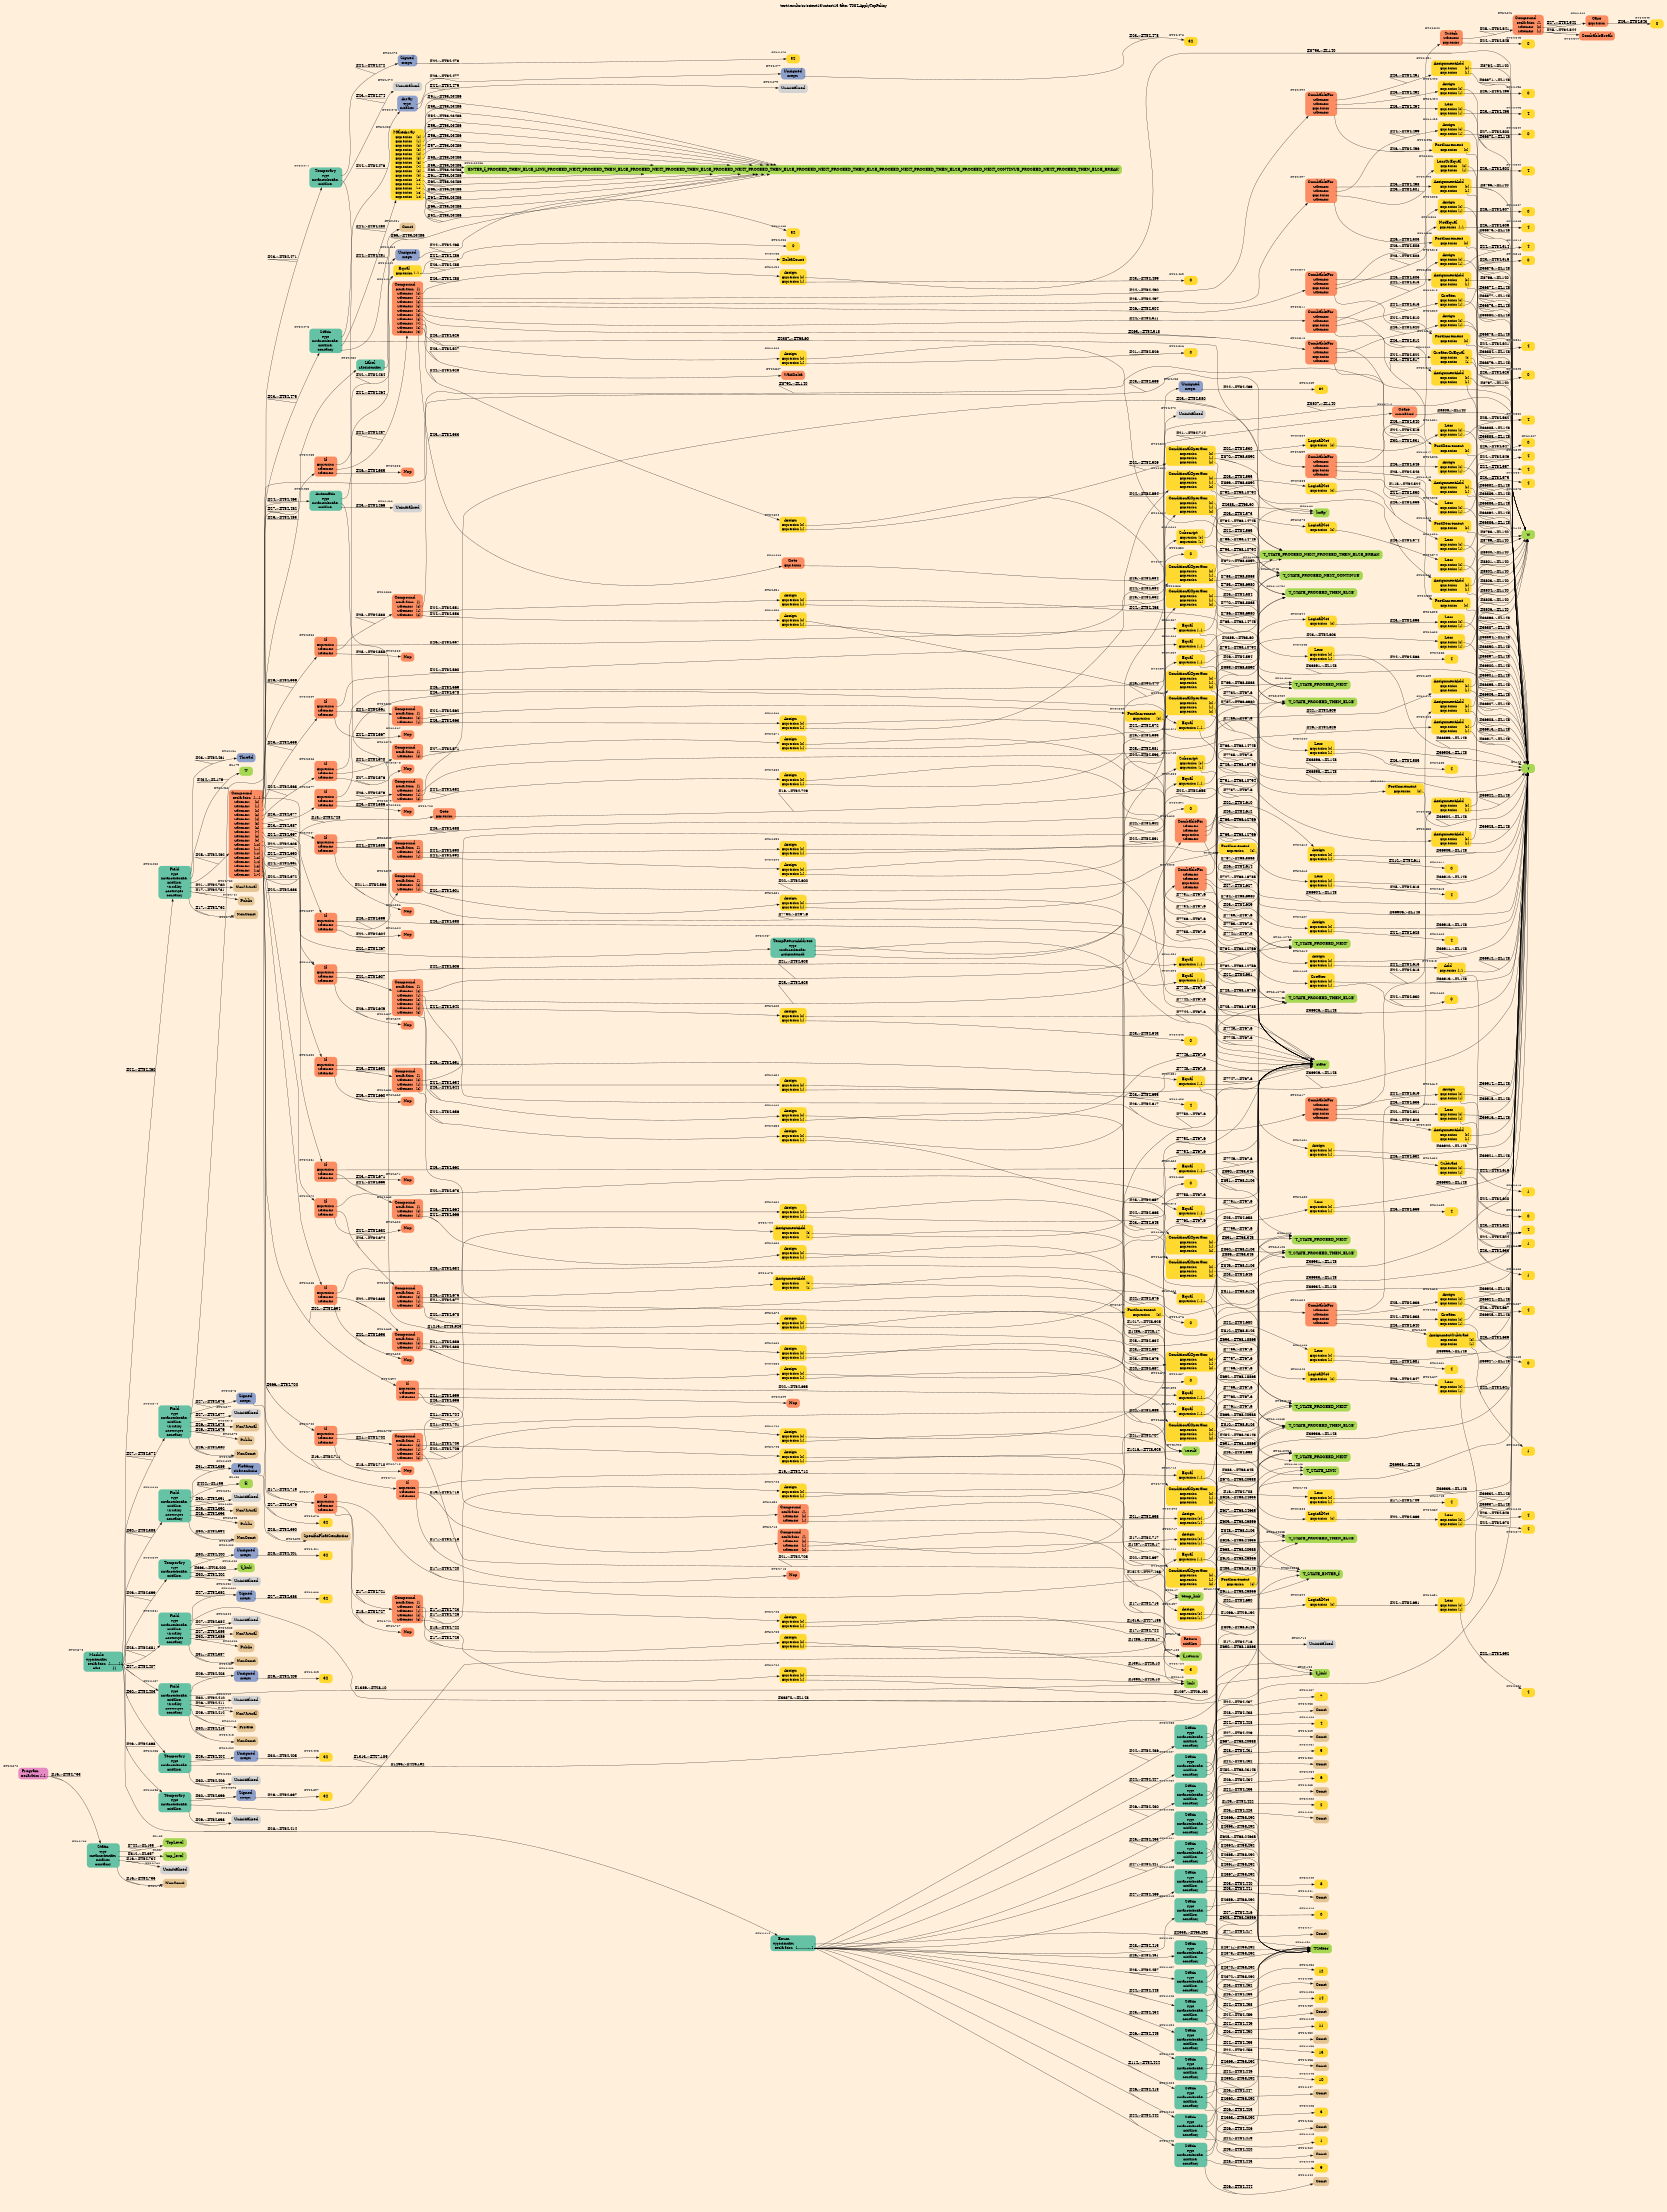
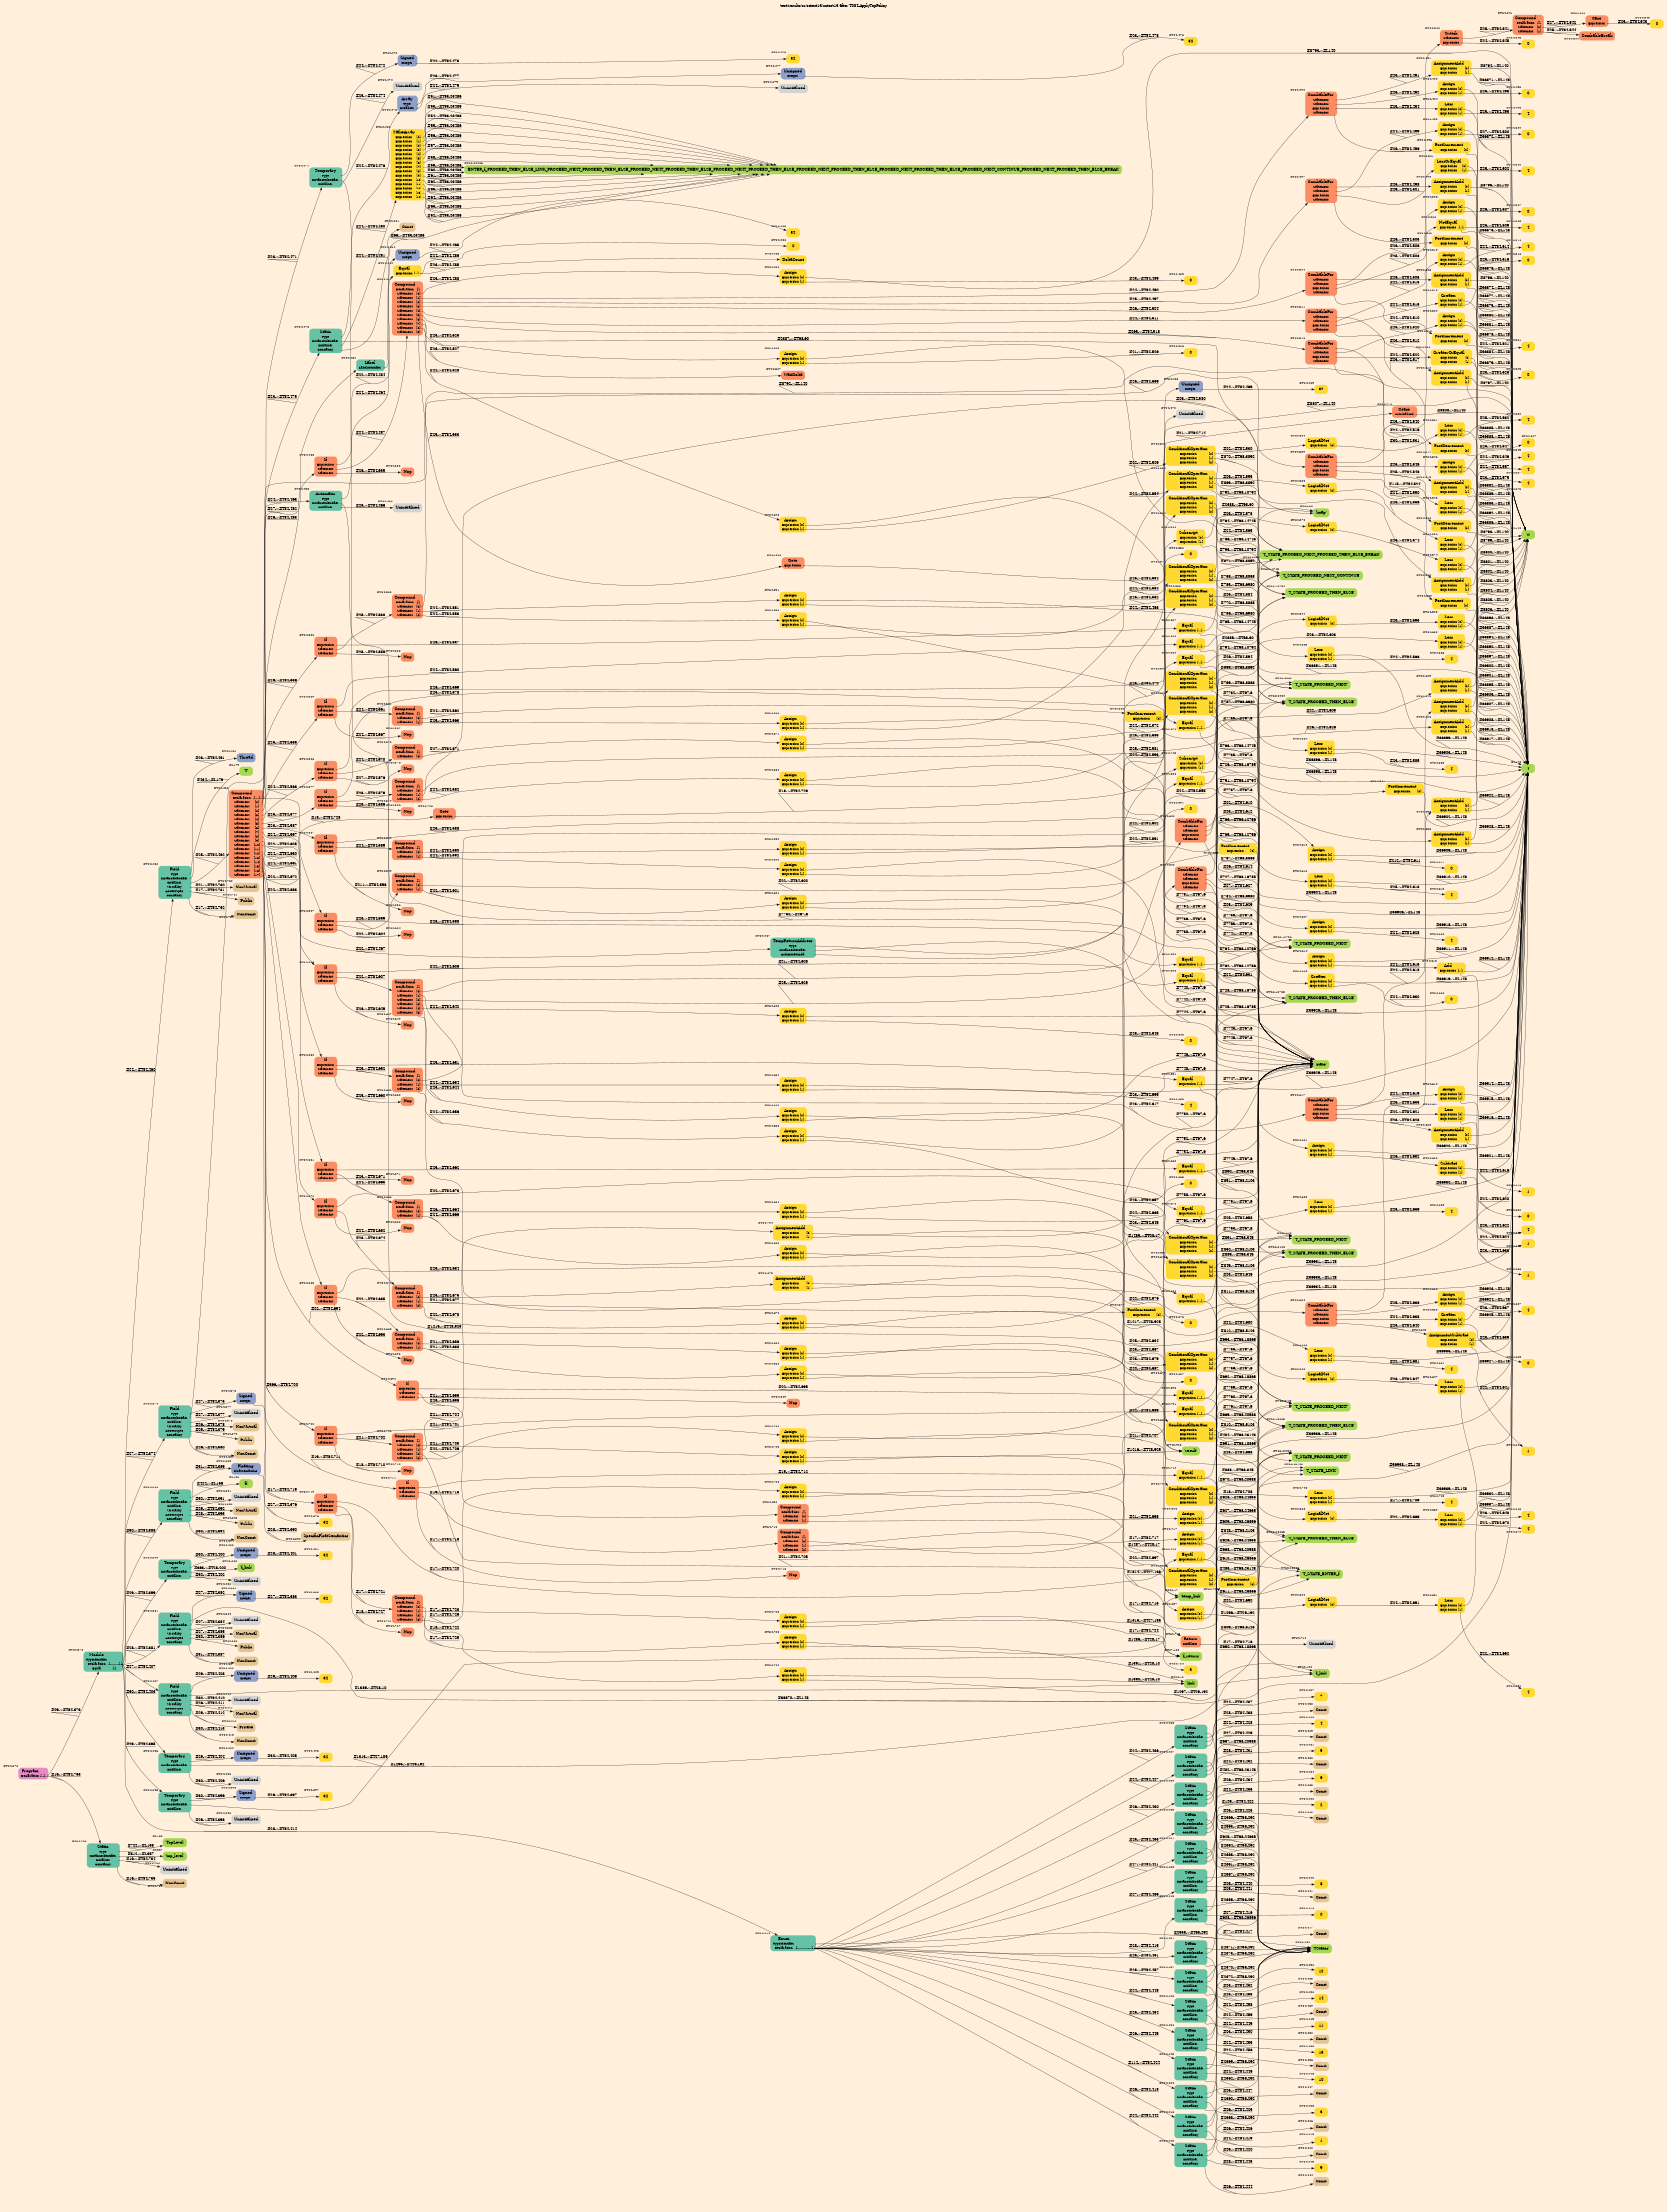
none -> (1509, 332)
(1144, 1336) -> (1132, 1253)
(97, 1668) -> (97, 1668)
none -> (74, 1726)
